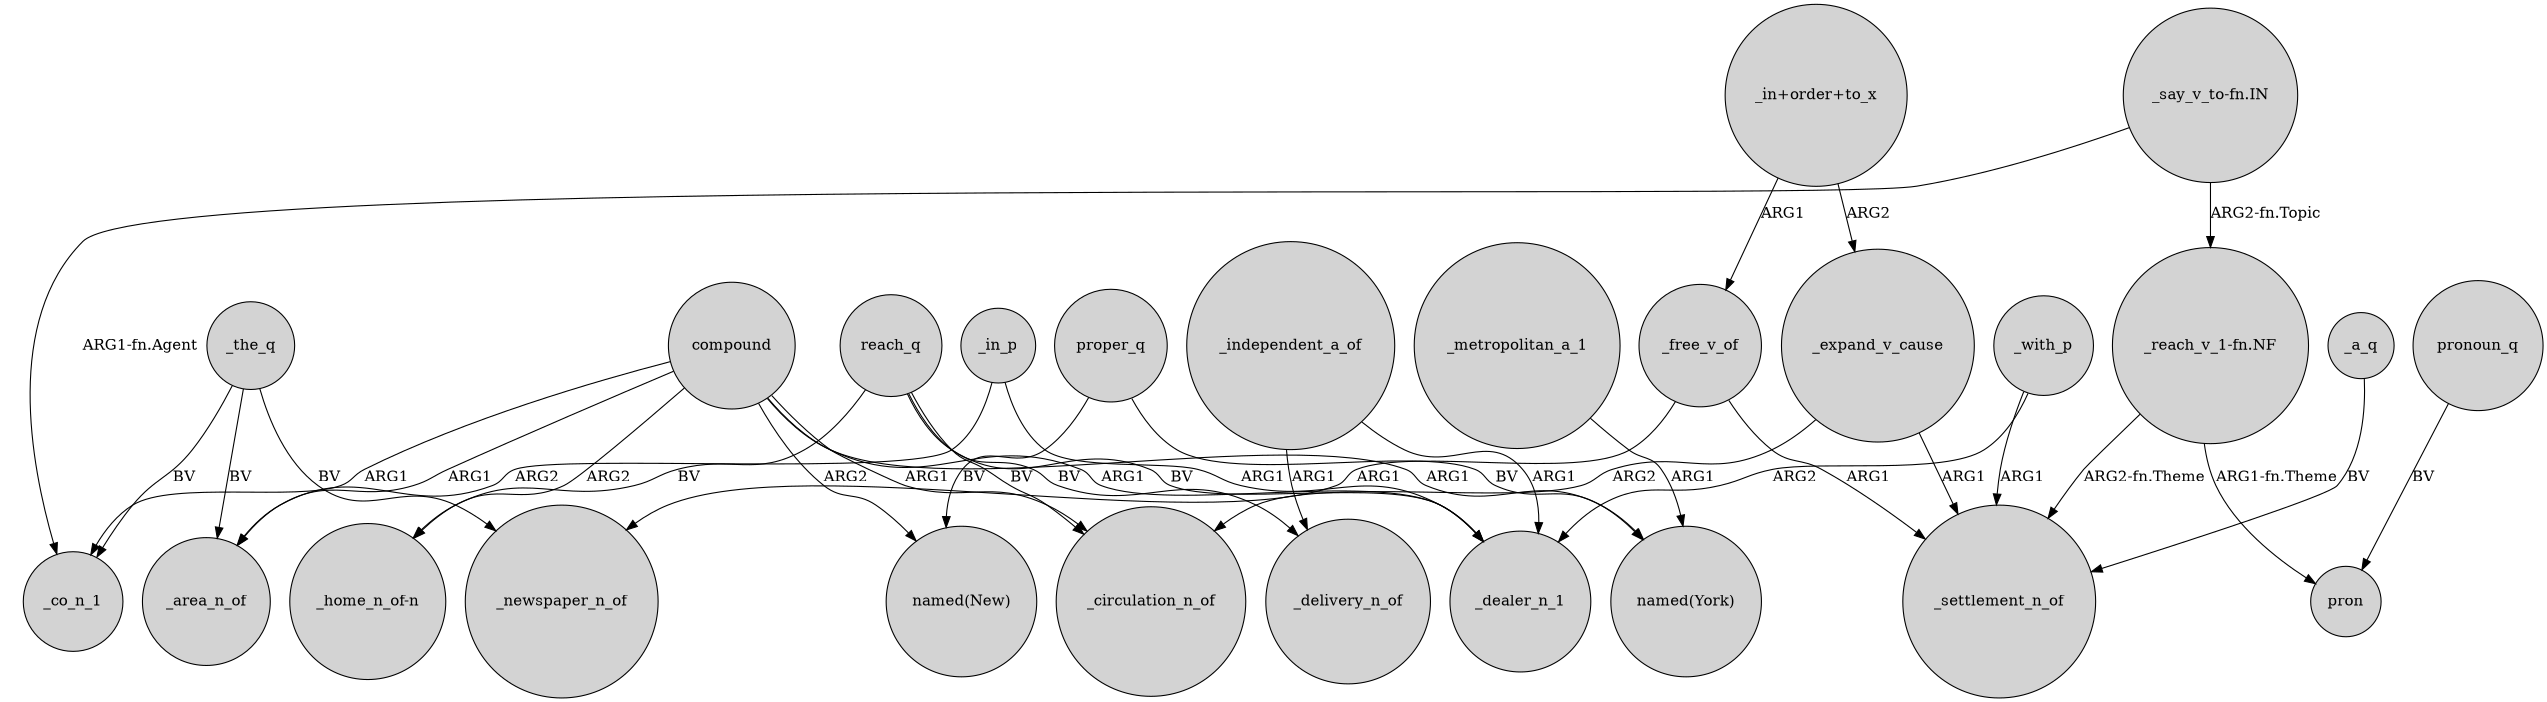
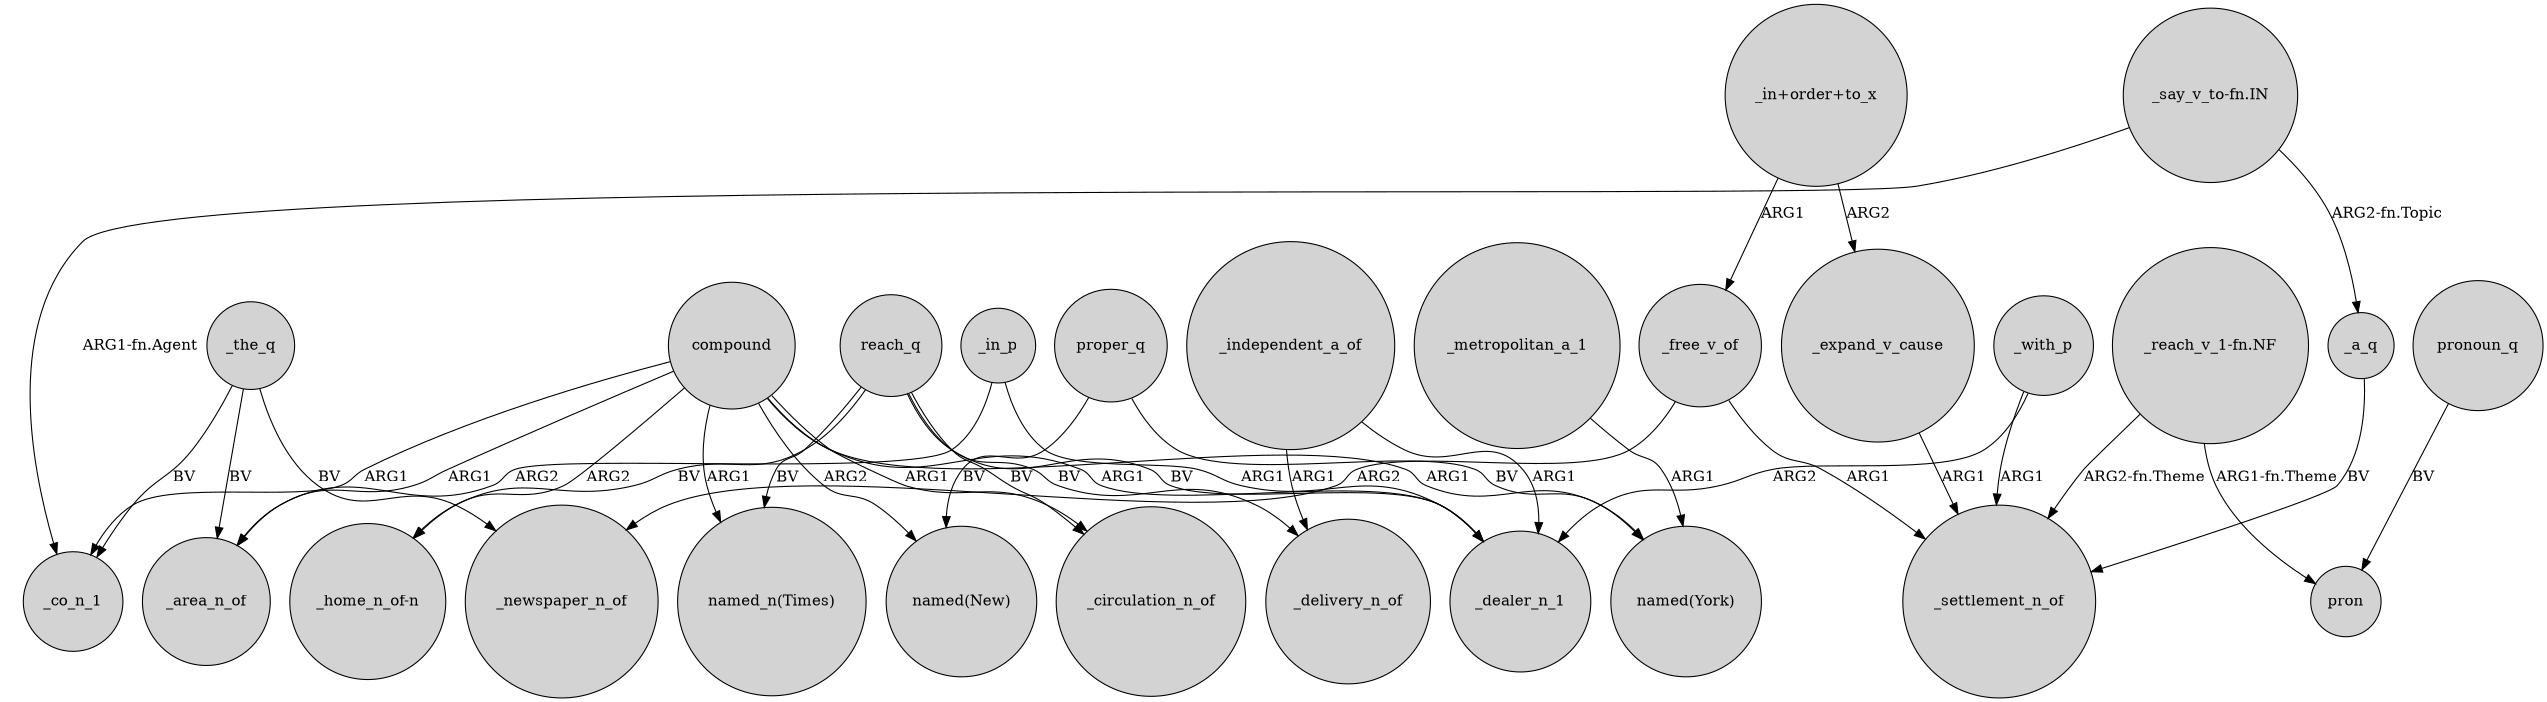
(2210, 210) -> (2332, 218)
(1379, 477) -> (1379, 477)
(1571, 487) -> none
none -> (772, 602)
